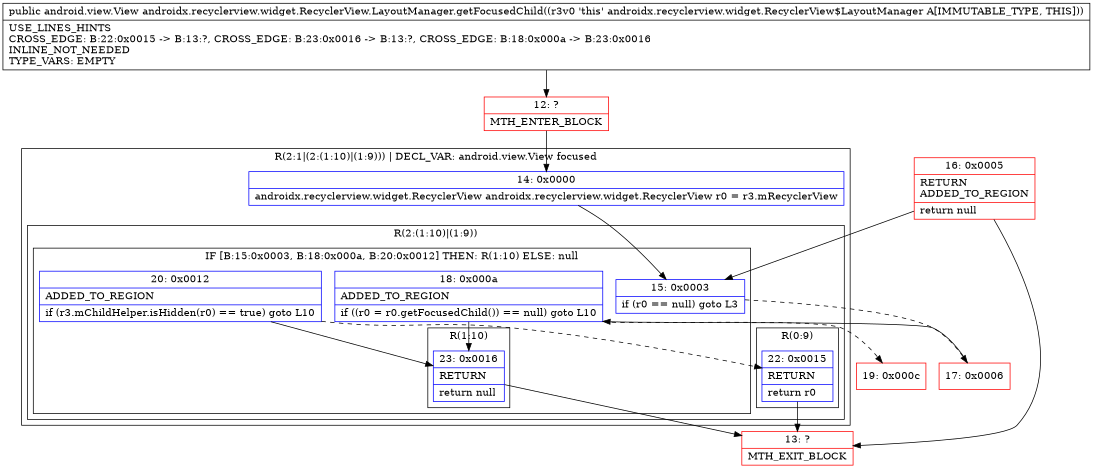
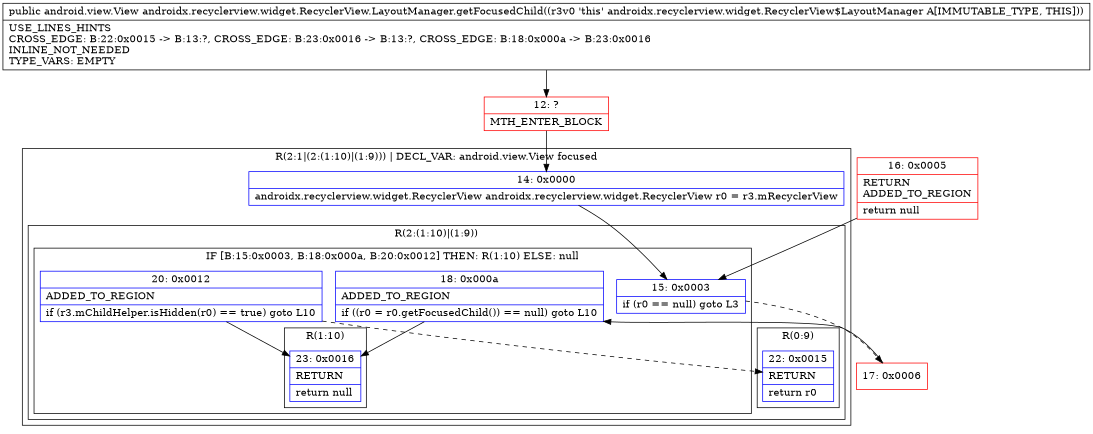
(891, 376) -> none
(797, 448) -> none
